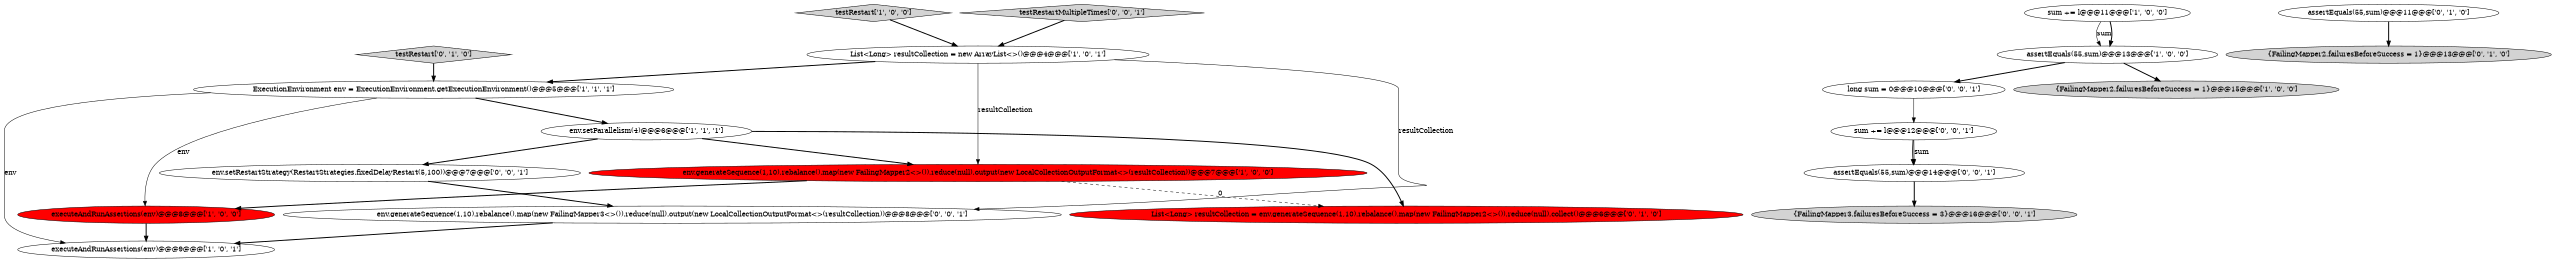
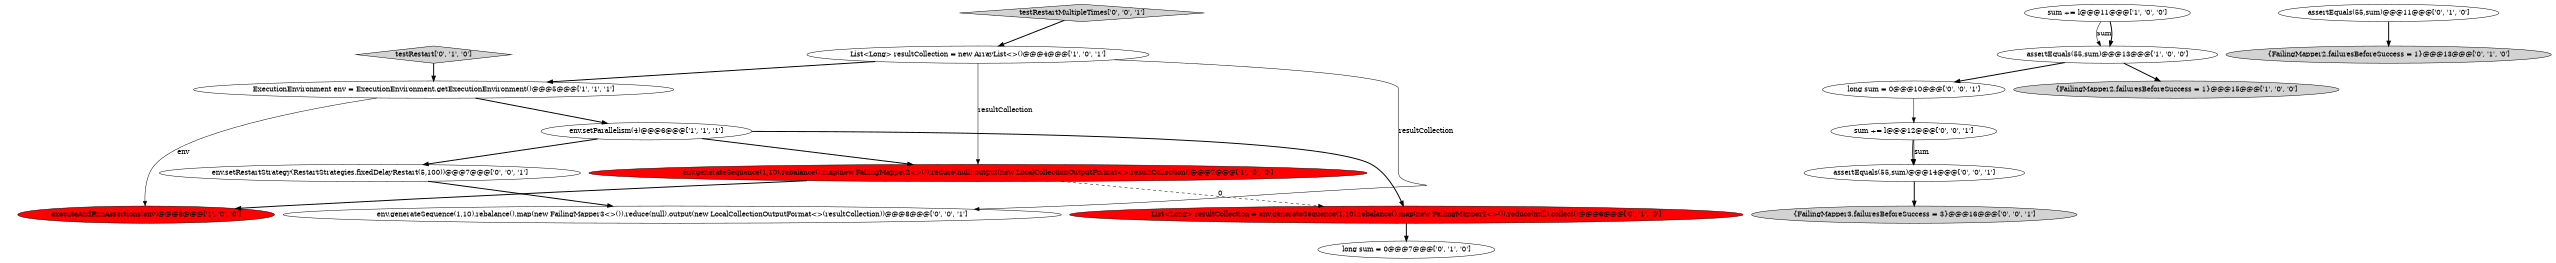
(874, 13) -> none
(146, 250) -> none
none -> (1406, 250)
